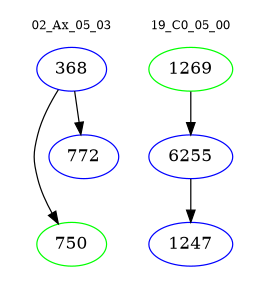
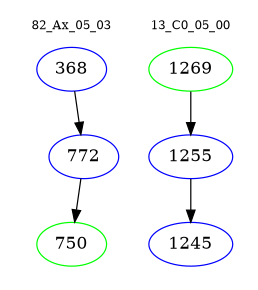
(72, 26) -> (72, 26)
(191, 26) -> (191, 26)
(35, 151) -> (79, 194)
(191, 157) -> (191, 157)
(191, 244) -> (191, 244)
